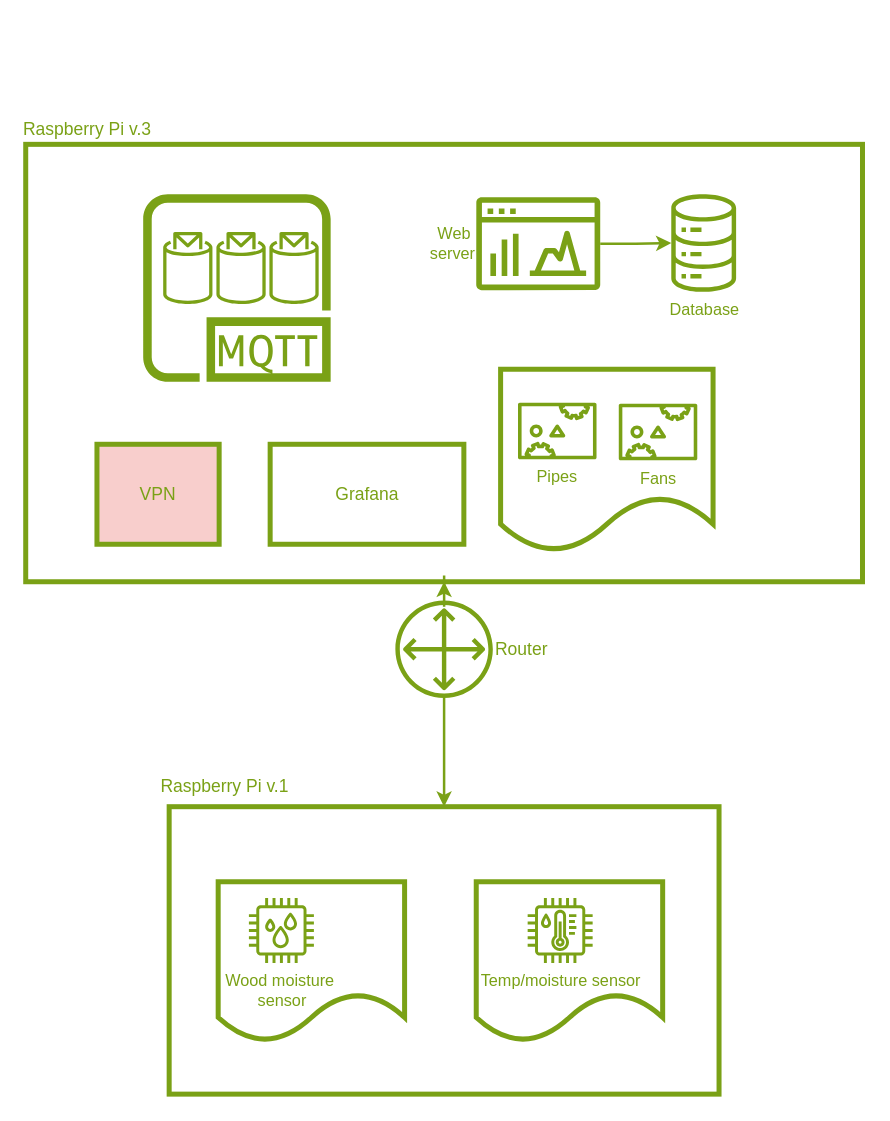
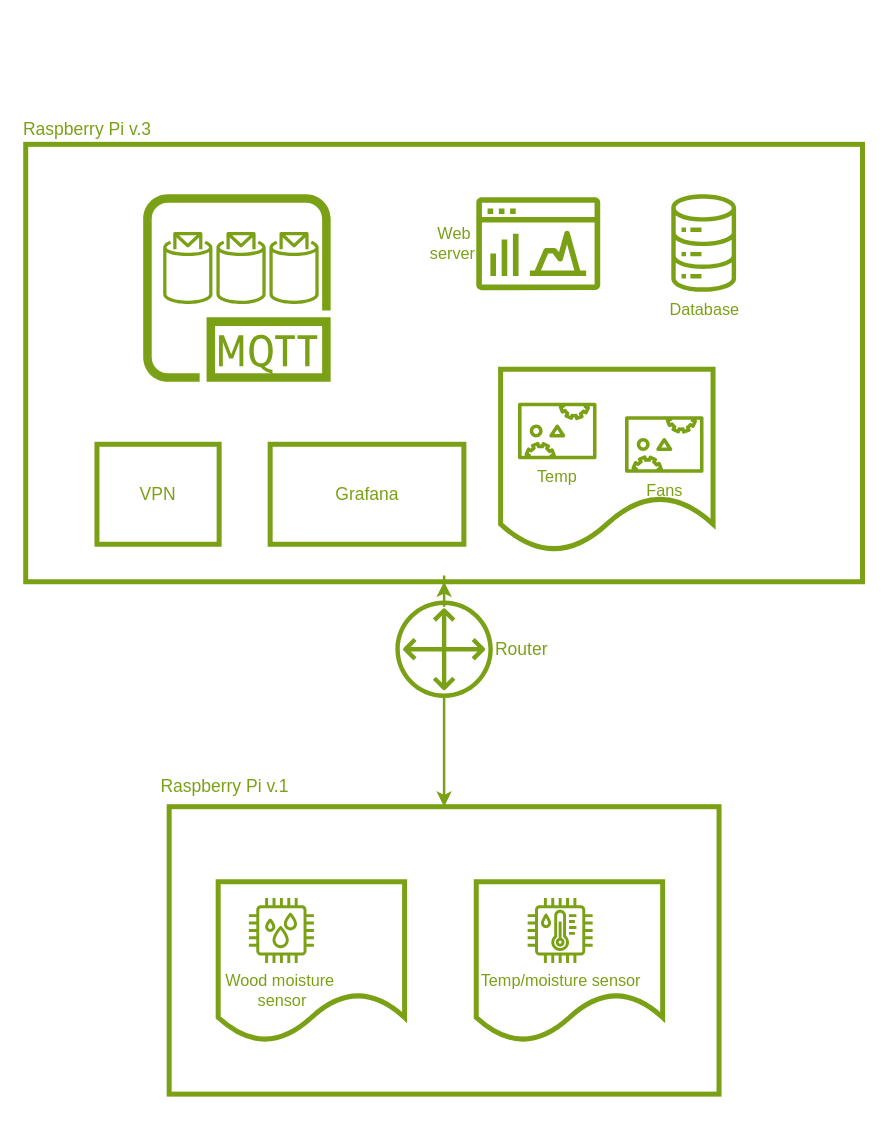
(631, 244) -> none
(658, 432) -> (664, 445)
(558, 478) -> (558, 478)
(158, 494) -> (158, 494)
